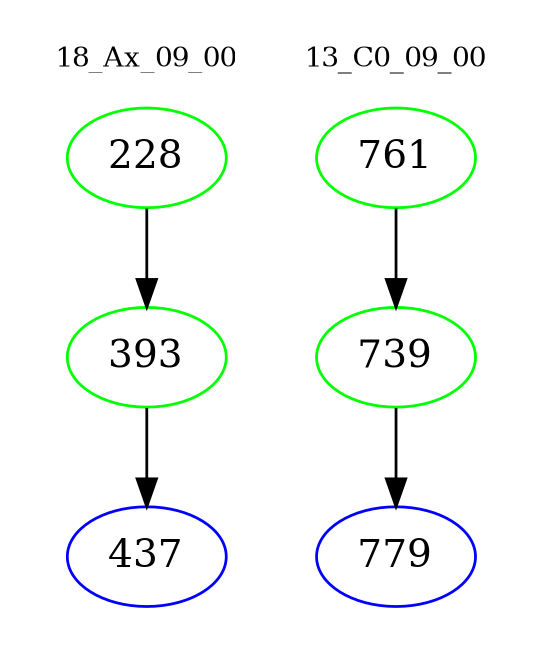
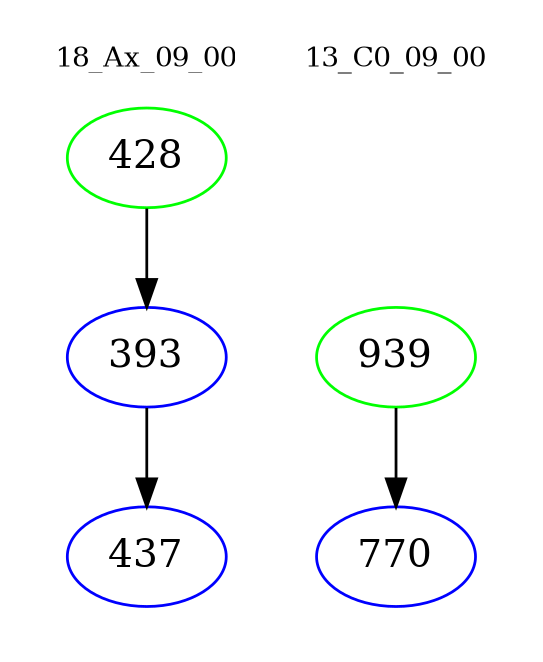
(147, 158) -> (147, 158)
(396, 158) -> none
(147, 357) -> (147, 357)
(396, 357) -> (396, 357)
(396, 557) -> (396, 557)
